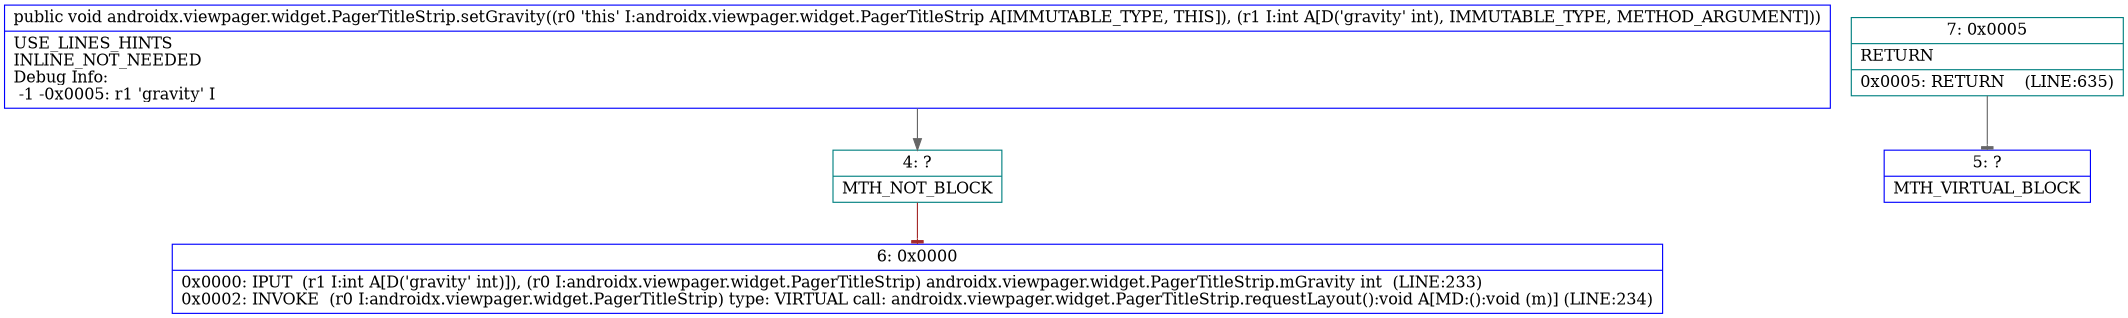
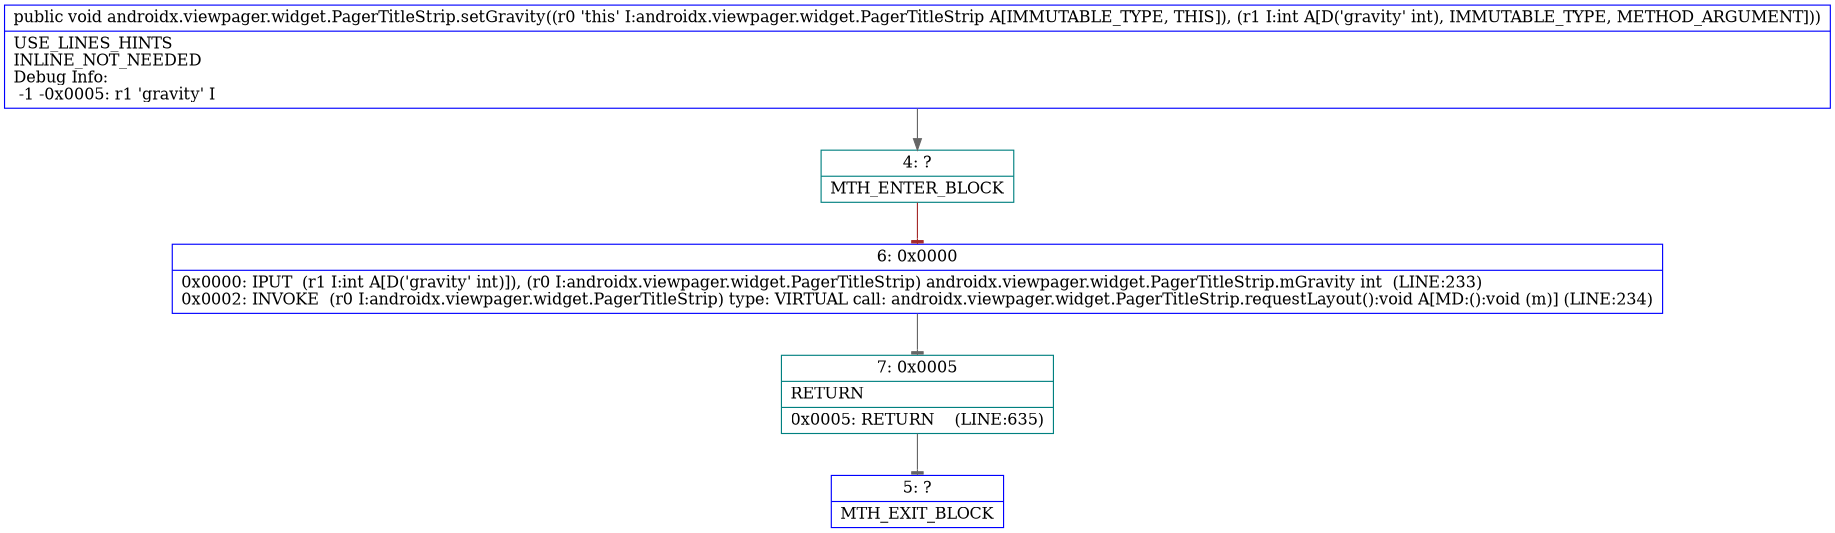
(917, 189) -> (917, 189)
(1987, 189) -> (917, 514)
none -> (917, 332)
